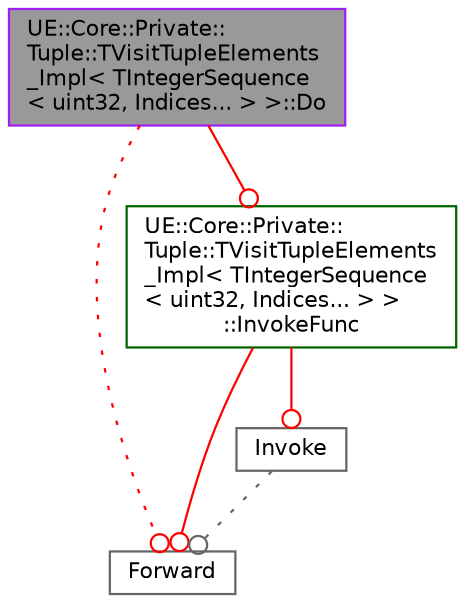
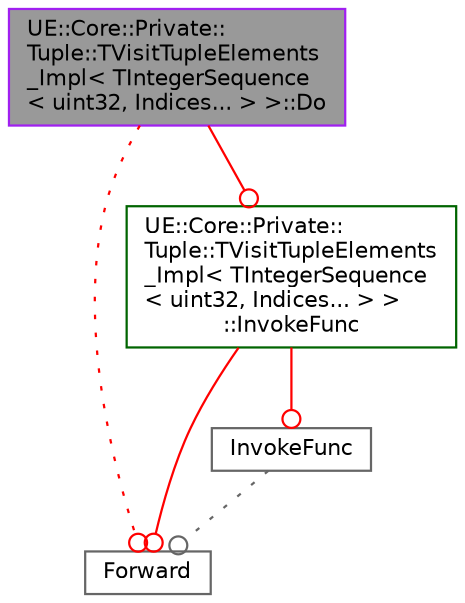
(291, 449) -> (291, 449)
